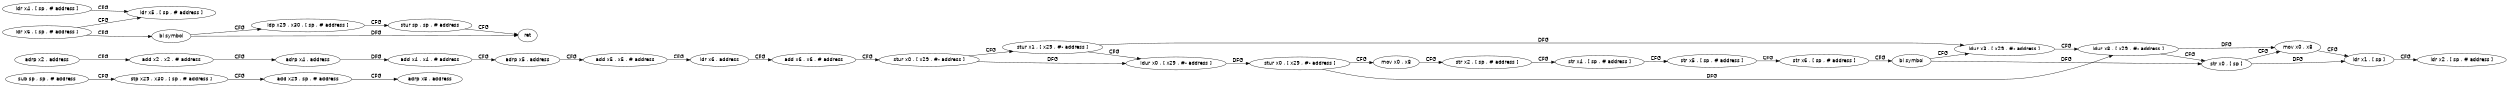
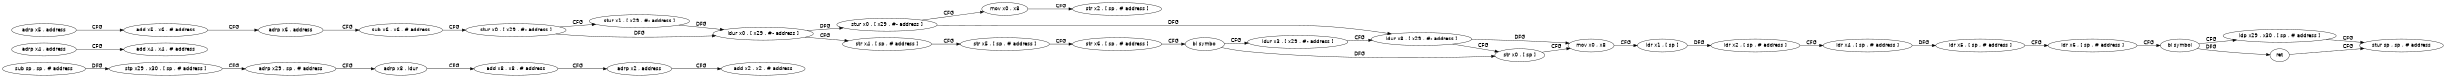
(103, 8) -> (1924, 43)
(107, 23) -> (2035, 46)
(490, 32) -> (2325, 52)
(1530, 43) -> none
none -> (1810, 46)
(1114, 52) -> (701, 25)
(376, 57) -> (97, 47)
(2406, 57) -> (1699, 43)
(243, 60) -> none
(482, 60) -> none
(625, 60) -> (166, 30)
(719, 60) -> (291, 30)
(814, 60) -> (401, 30)
(1542, 62) -> (825, 39)
(2296, 63) -> none
none -> (516, 69)
(103, 77) -> (97, 66)
(308, 79) -> (291, 69)
(430, 79) -> (401, 69)
